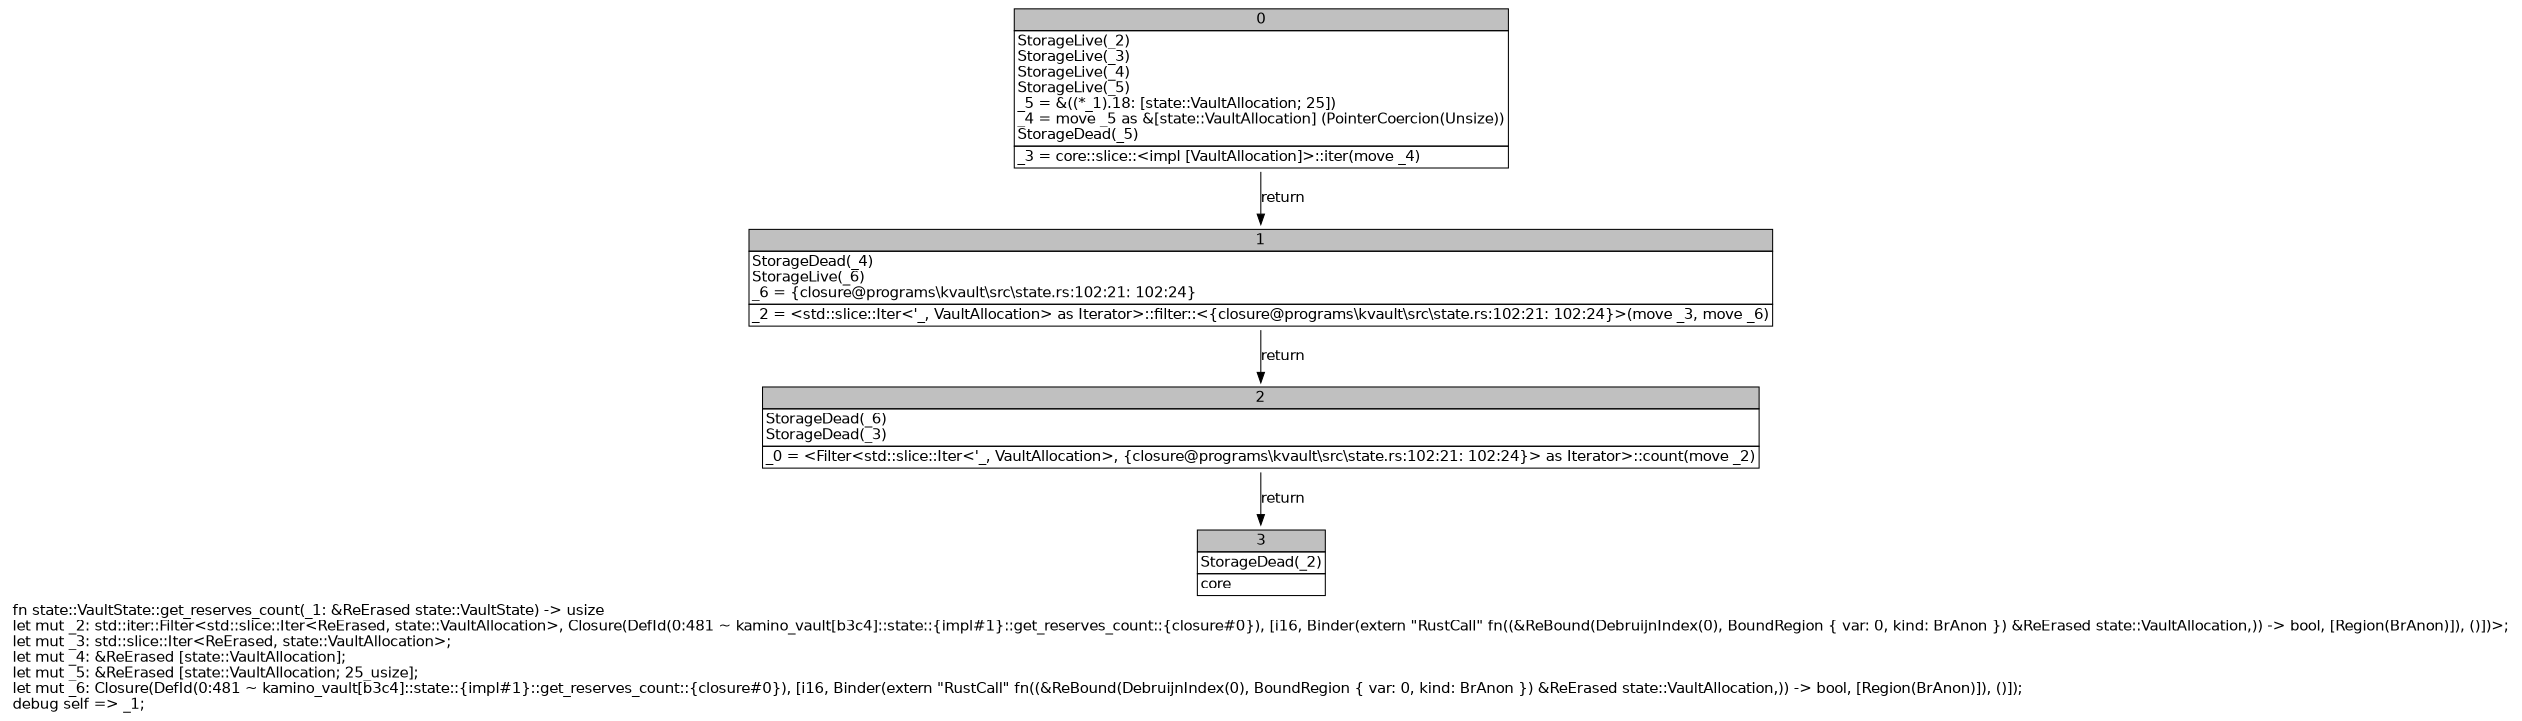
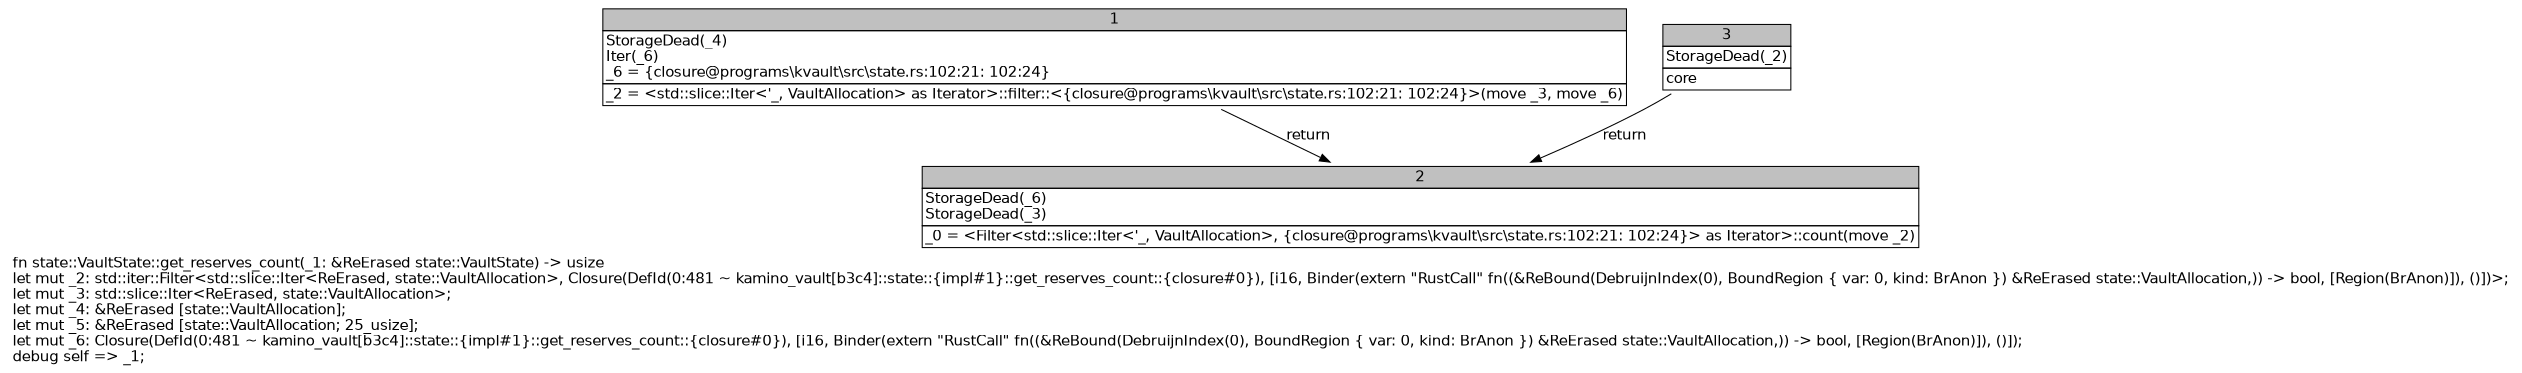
(1261, 88) -> none
(809, 277) -> (632, 57)
(1261, 493) -> (1607, 128)
